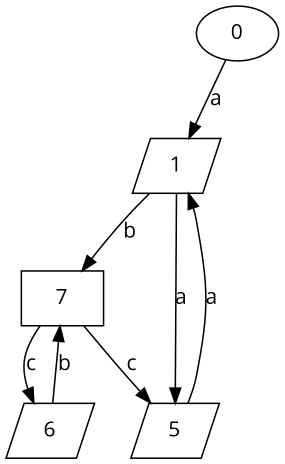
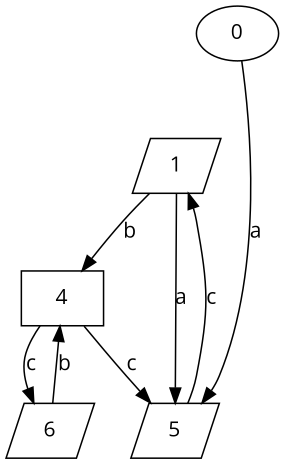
(211, 92) -> (249, 228)
(62, 298) -> (62, 298)
(212, 298) -> (212, 298)
